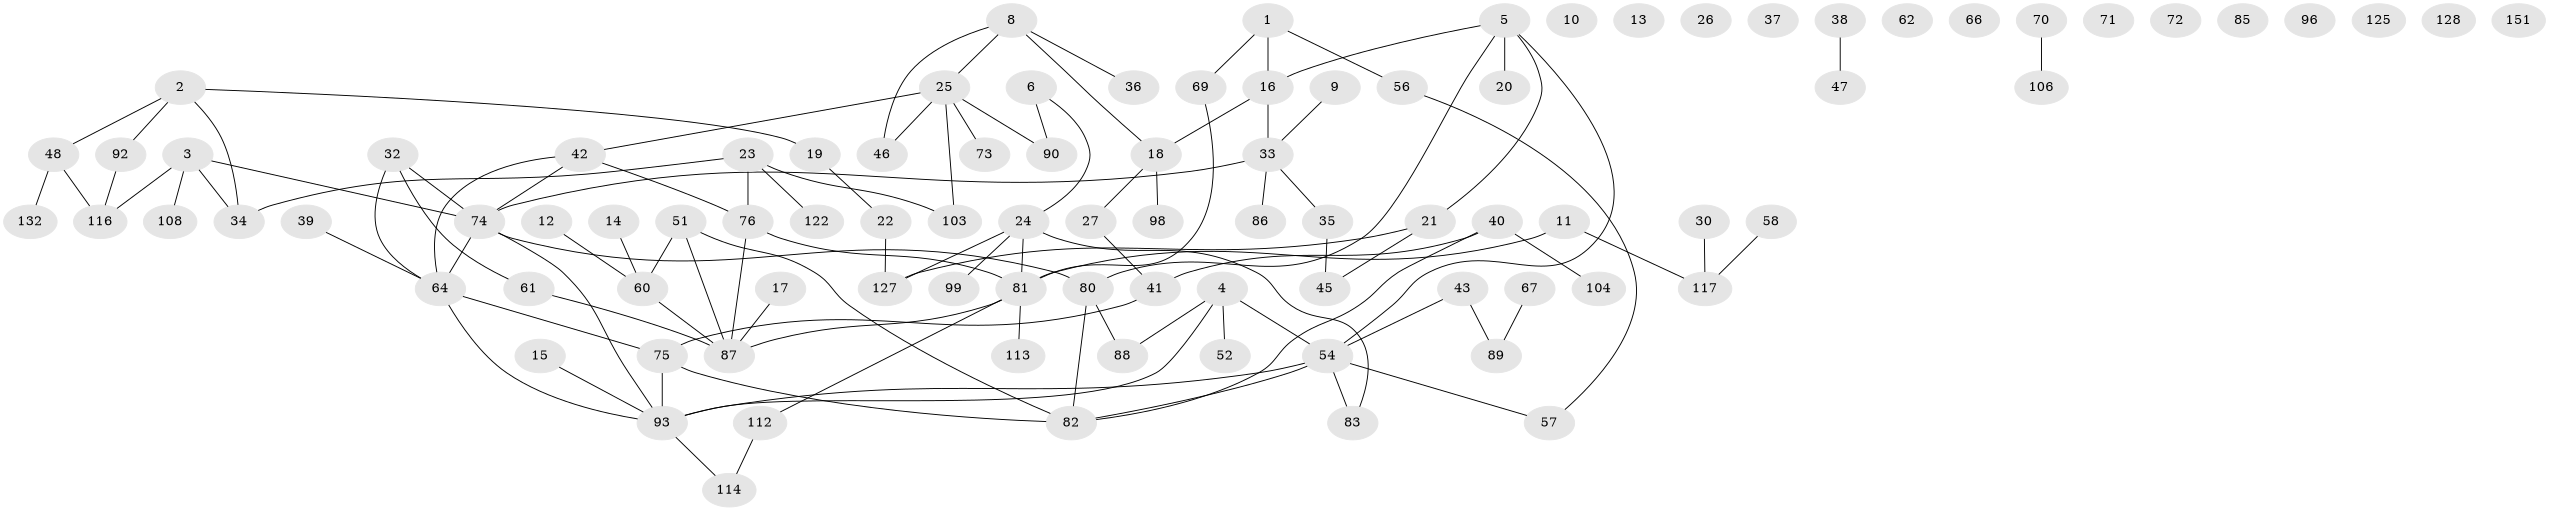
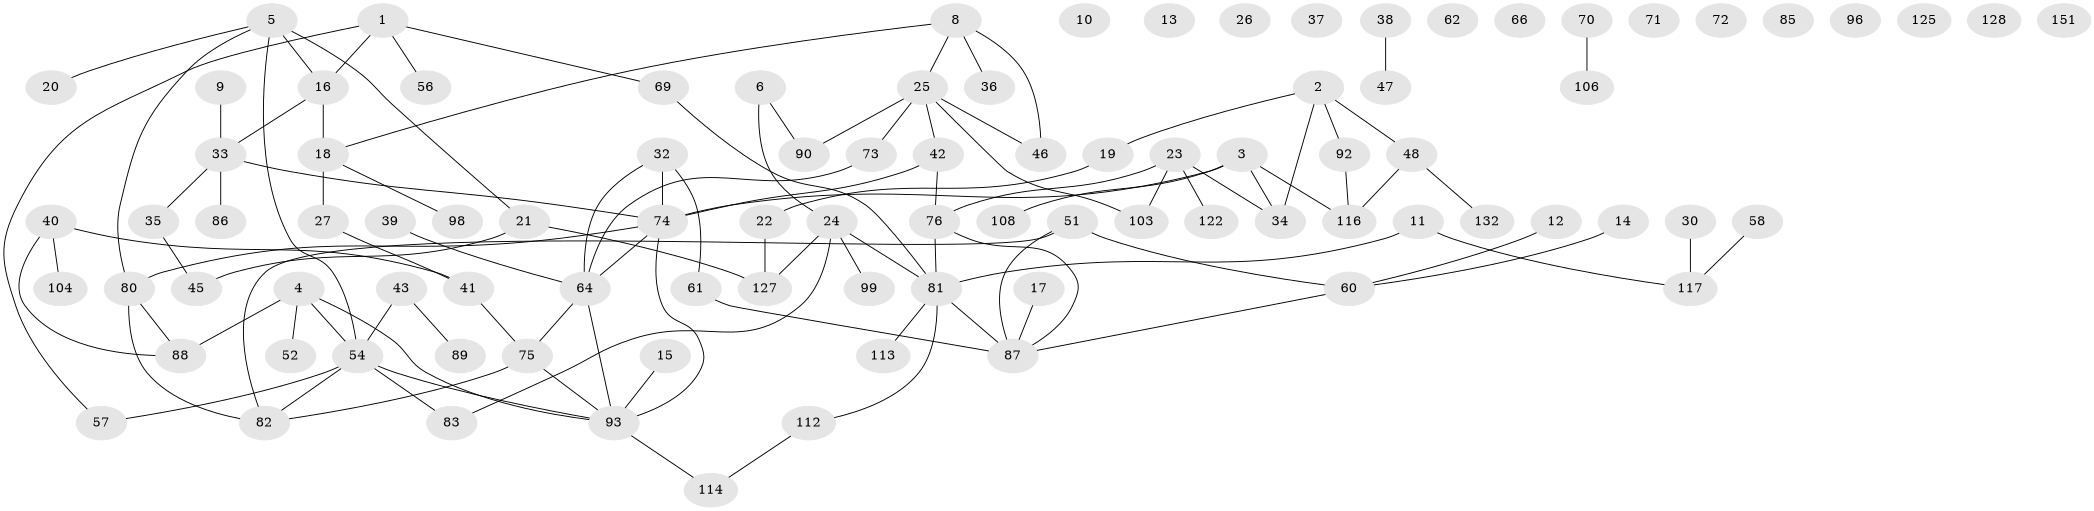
(465, 187) -> (699, 178)
(1601, 208) -> (67, 137)
(1530, 289) -> none
(1292, 341) -> (50, 329)
